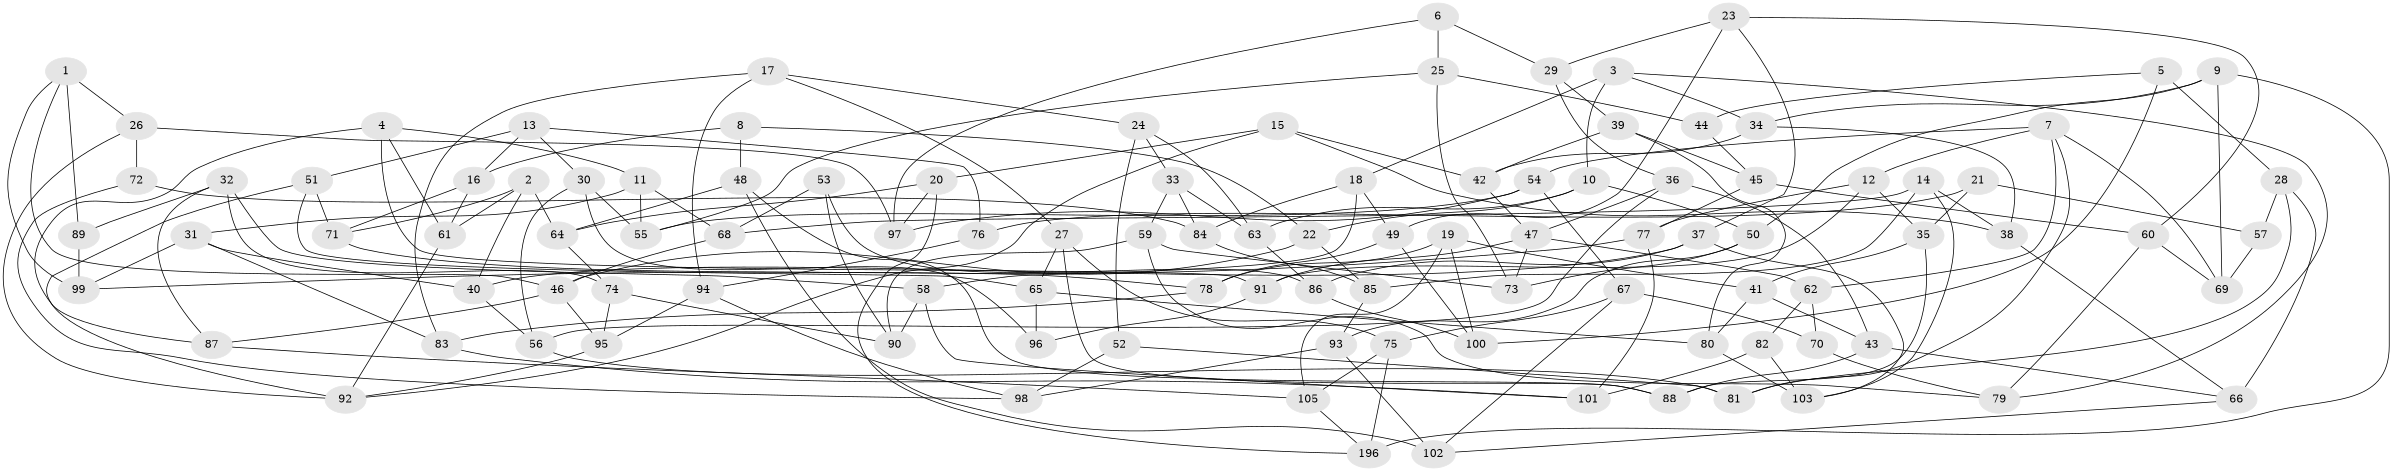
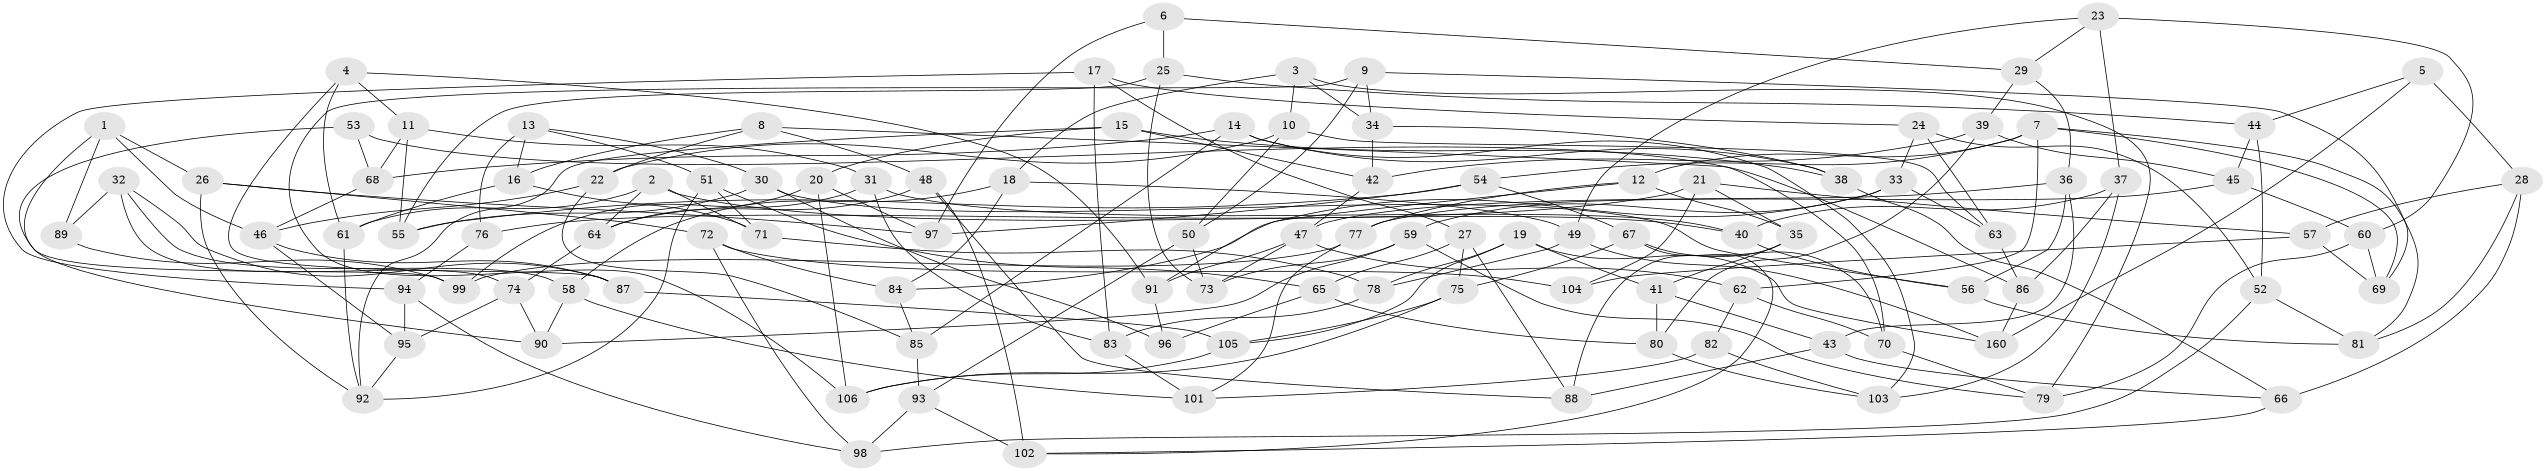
none -> (1168, 143)
none -> (2262, 208)
none -> (1572, 290)
(1476, 345) -> (1996, 345)
(1369, 454) -> (848, 400)
